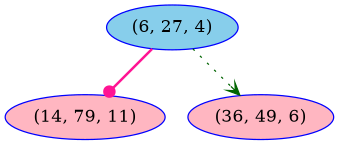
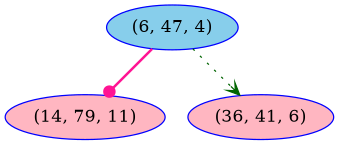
(172, 27) -> (172, 27)
(261, 117) -> (261, 117)
